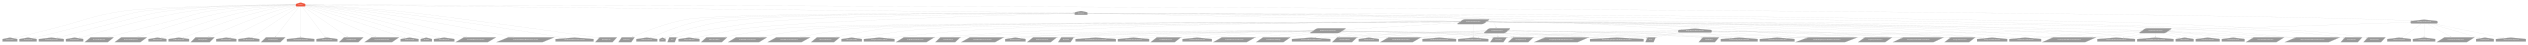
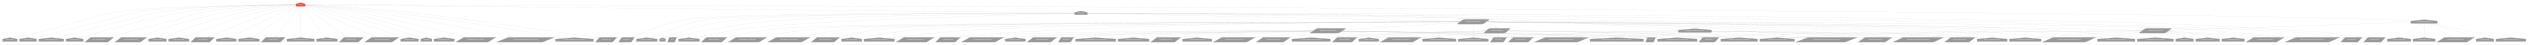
none -> (1677, 40)
